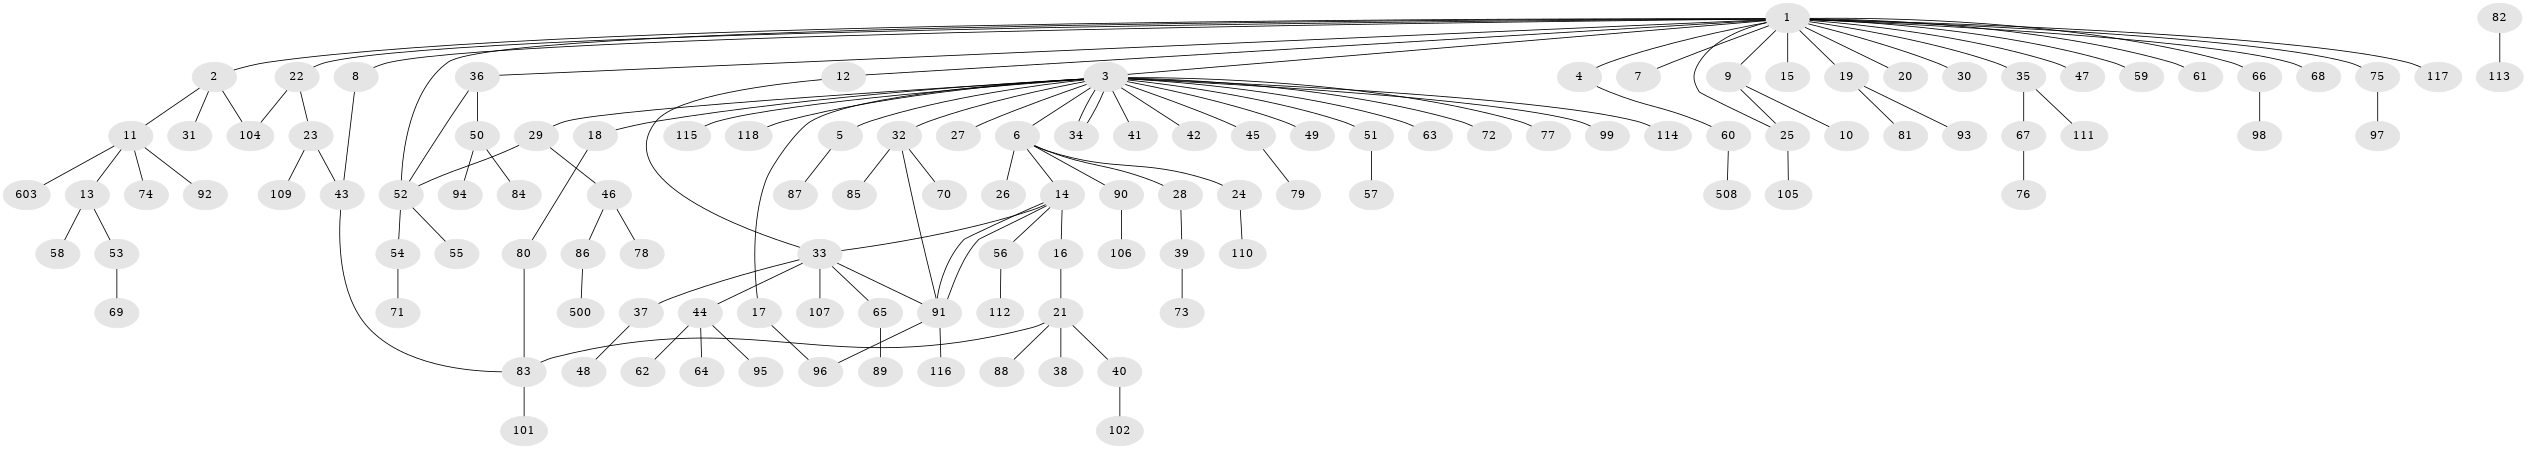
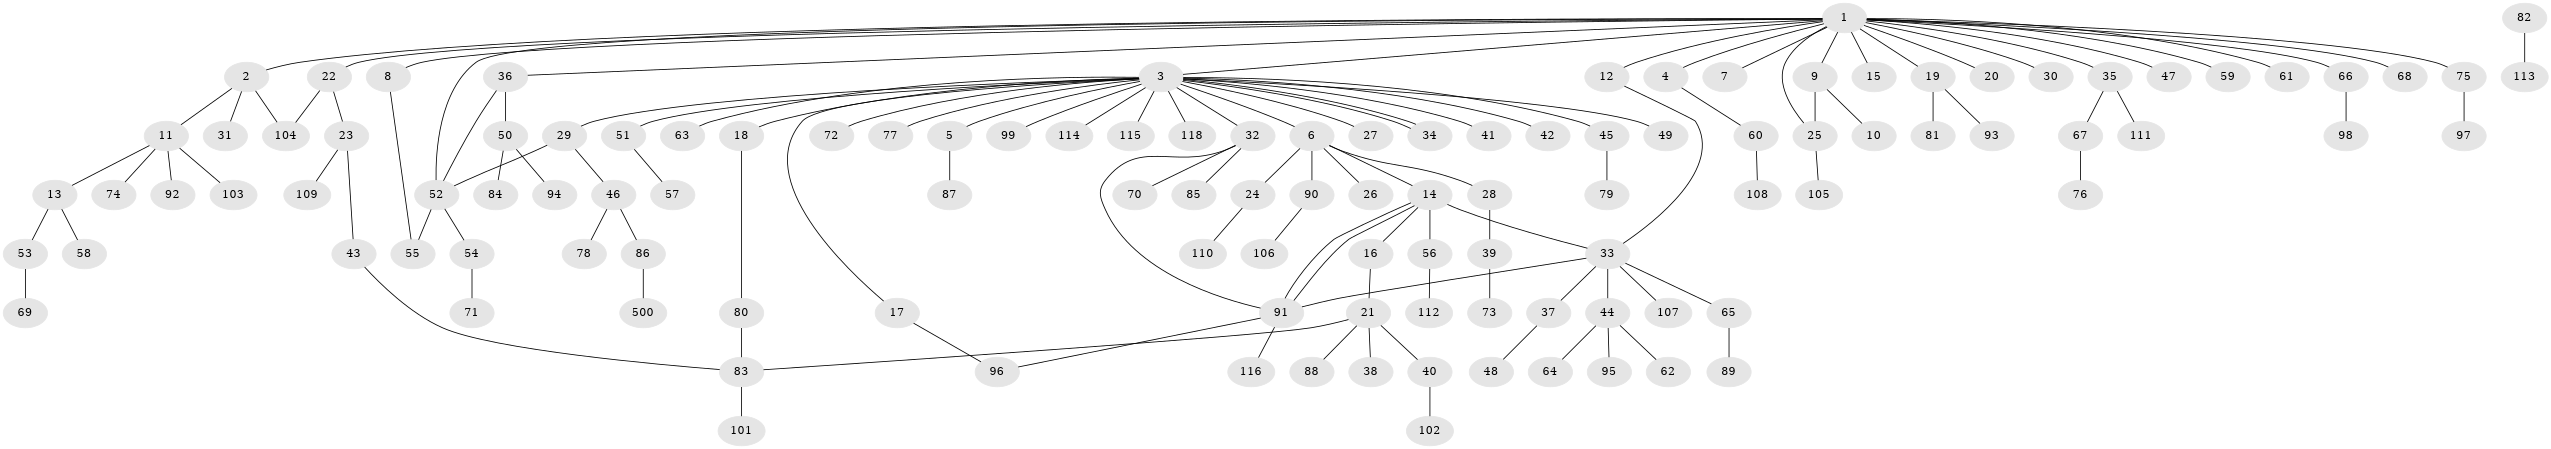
(2438, 77) -> none
(349, 136) -> (401, 166)
(27, 195) -> (234, 195)
(1727, 195) -> (1758, 195)
